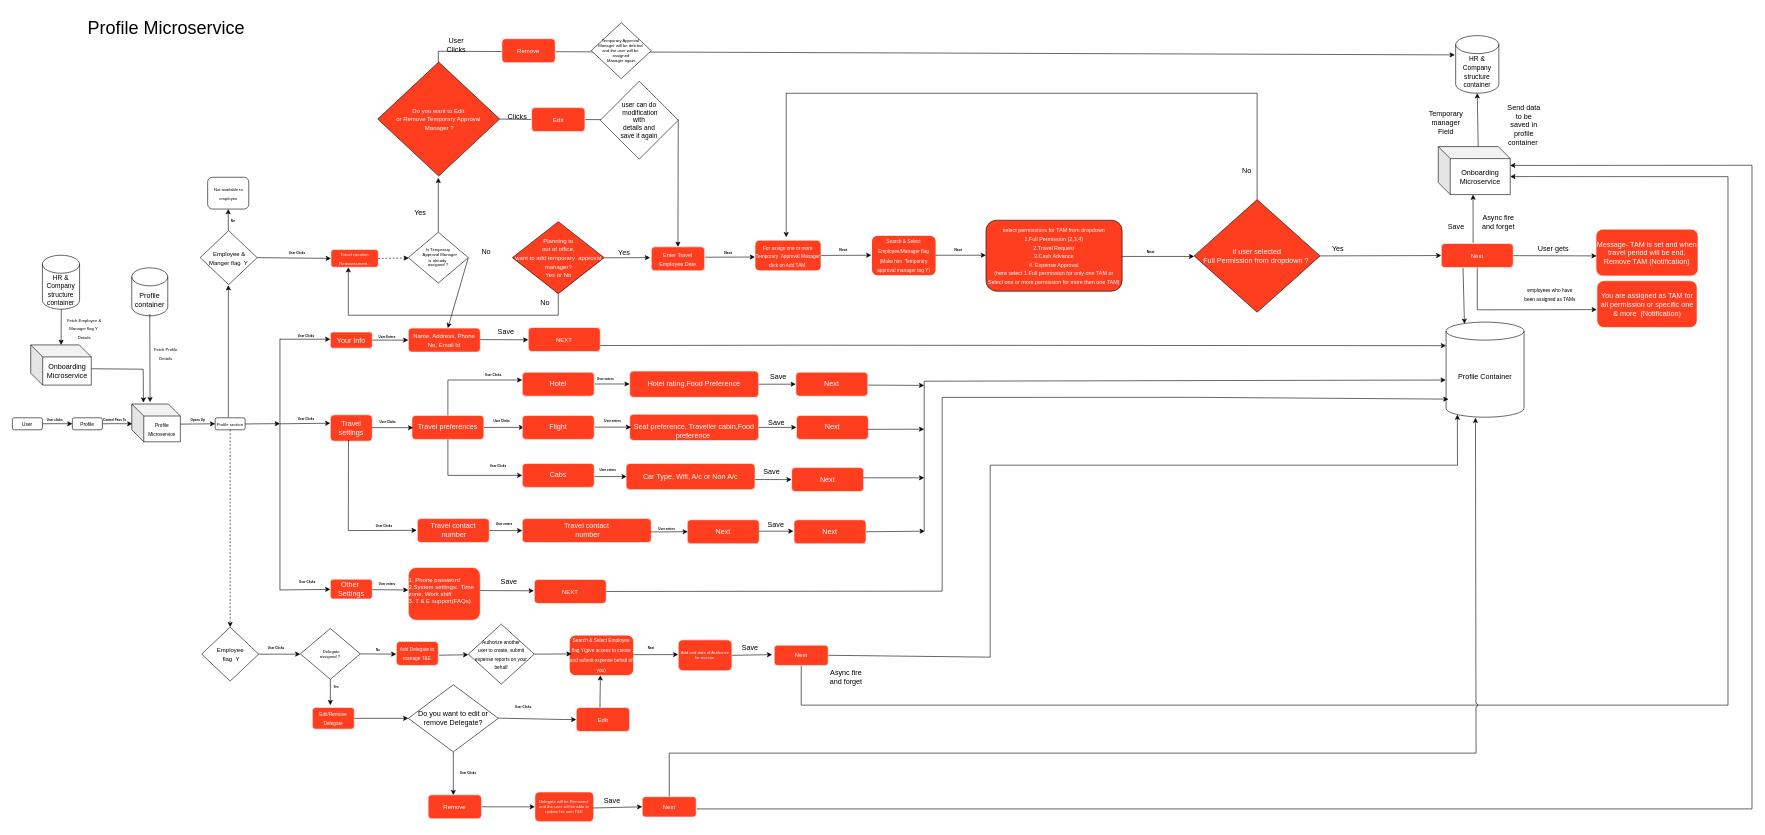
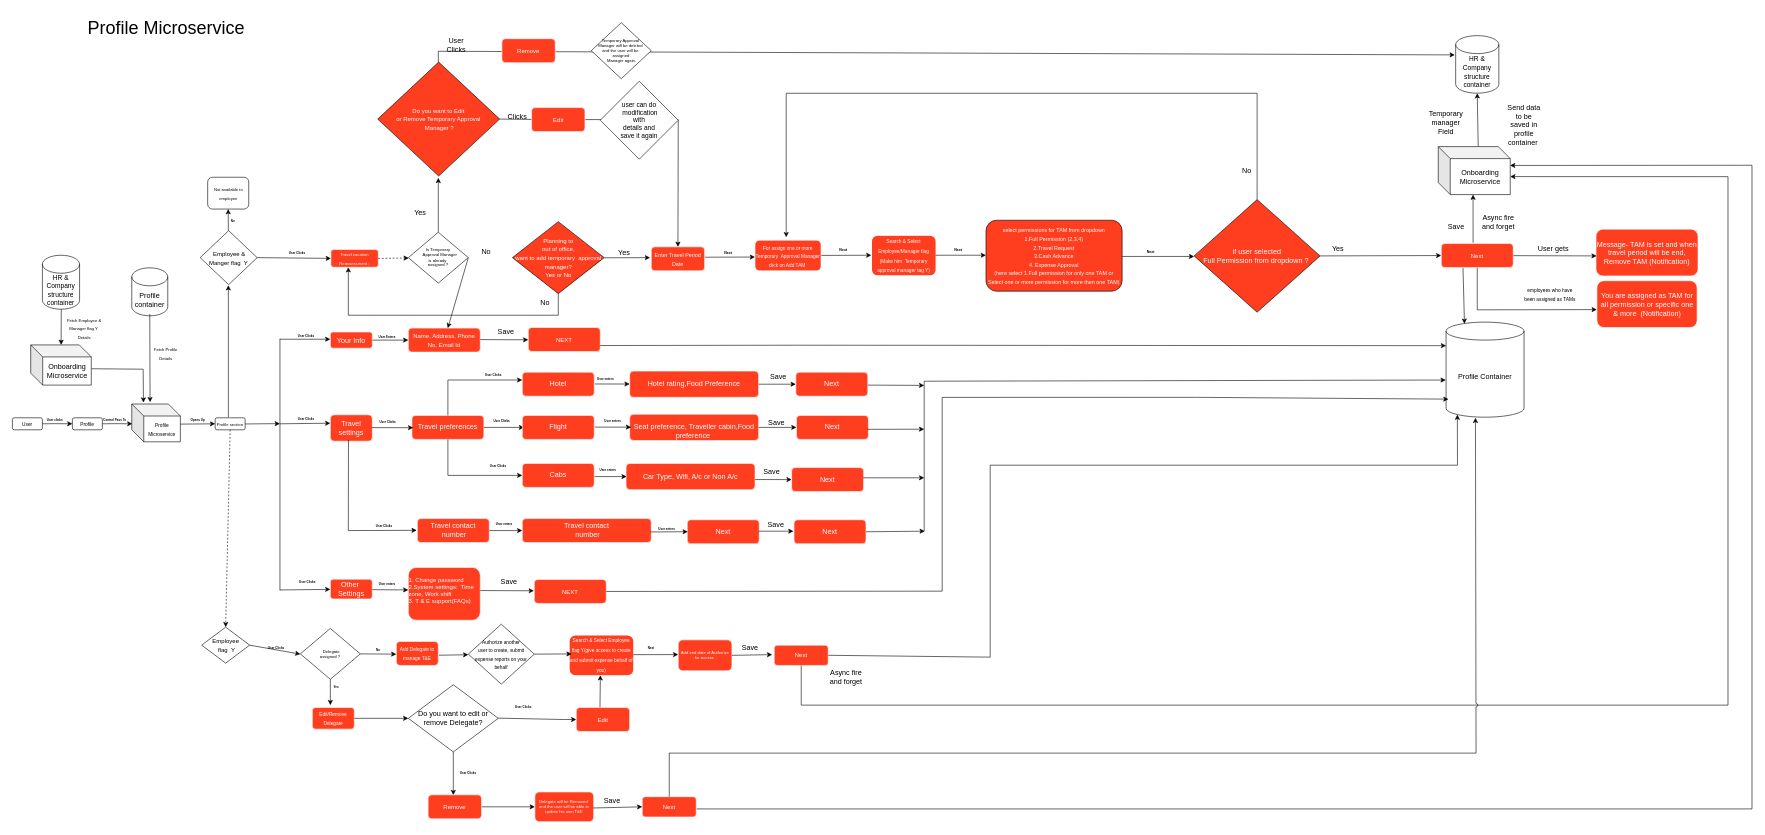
(678, 259) -> (678, 259)
(444, 594) -> (444, 594)
(230, 654) -> (226, 645)
